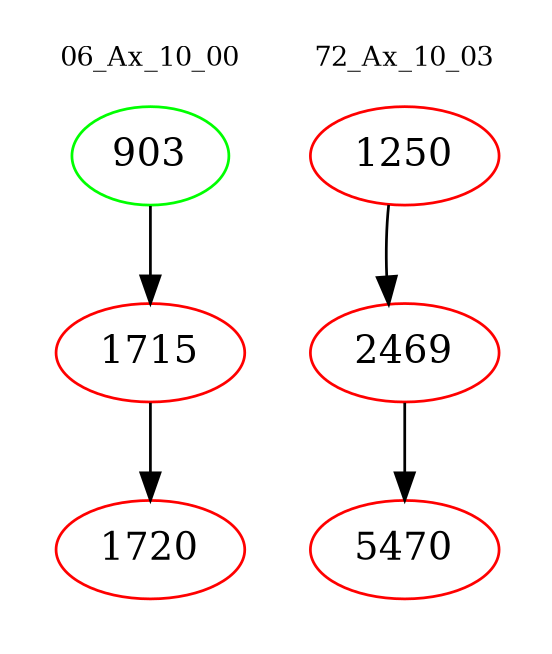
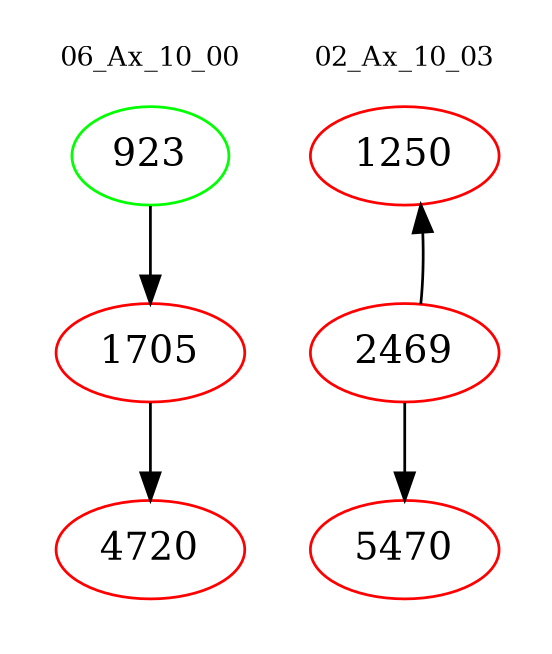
(405, 59) -> (405, 59)
(150, 156) -> (150, 156)
(386, 241) -> (423, 269)
(150, 353) -> (150, 353)
(150, 550) -> (150, 550)
